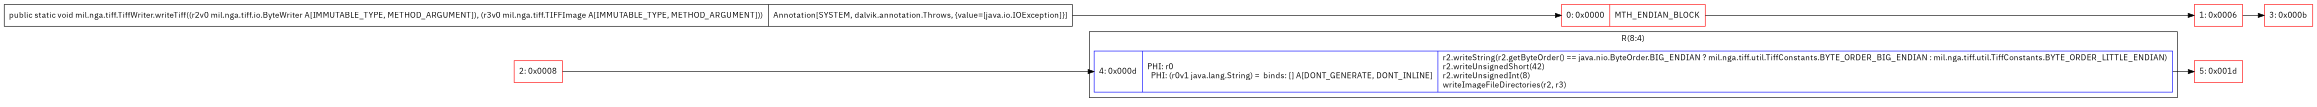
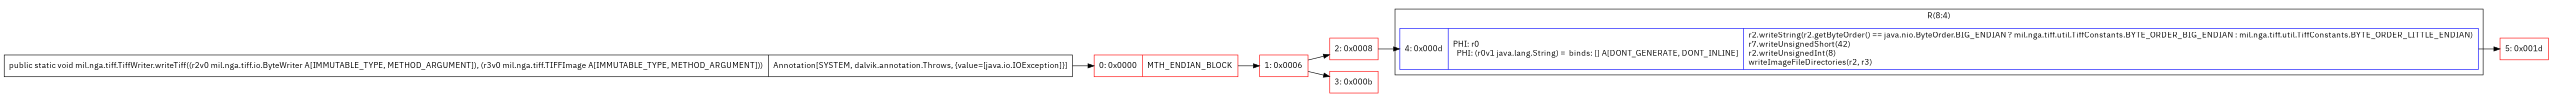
none -> (1316, 58)
(1494, 67) -> (1800, 44)
